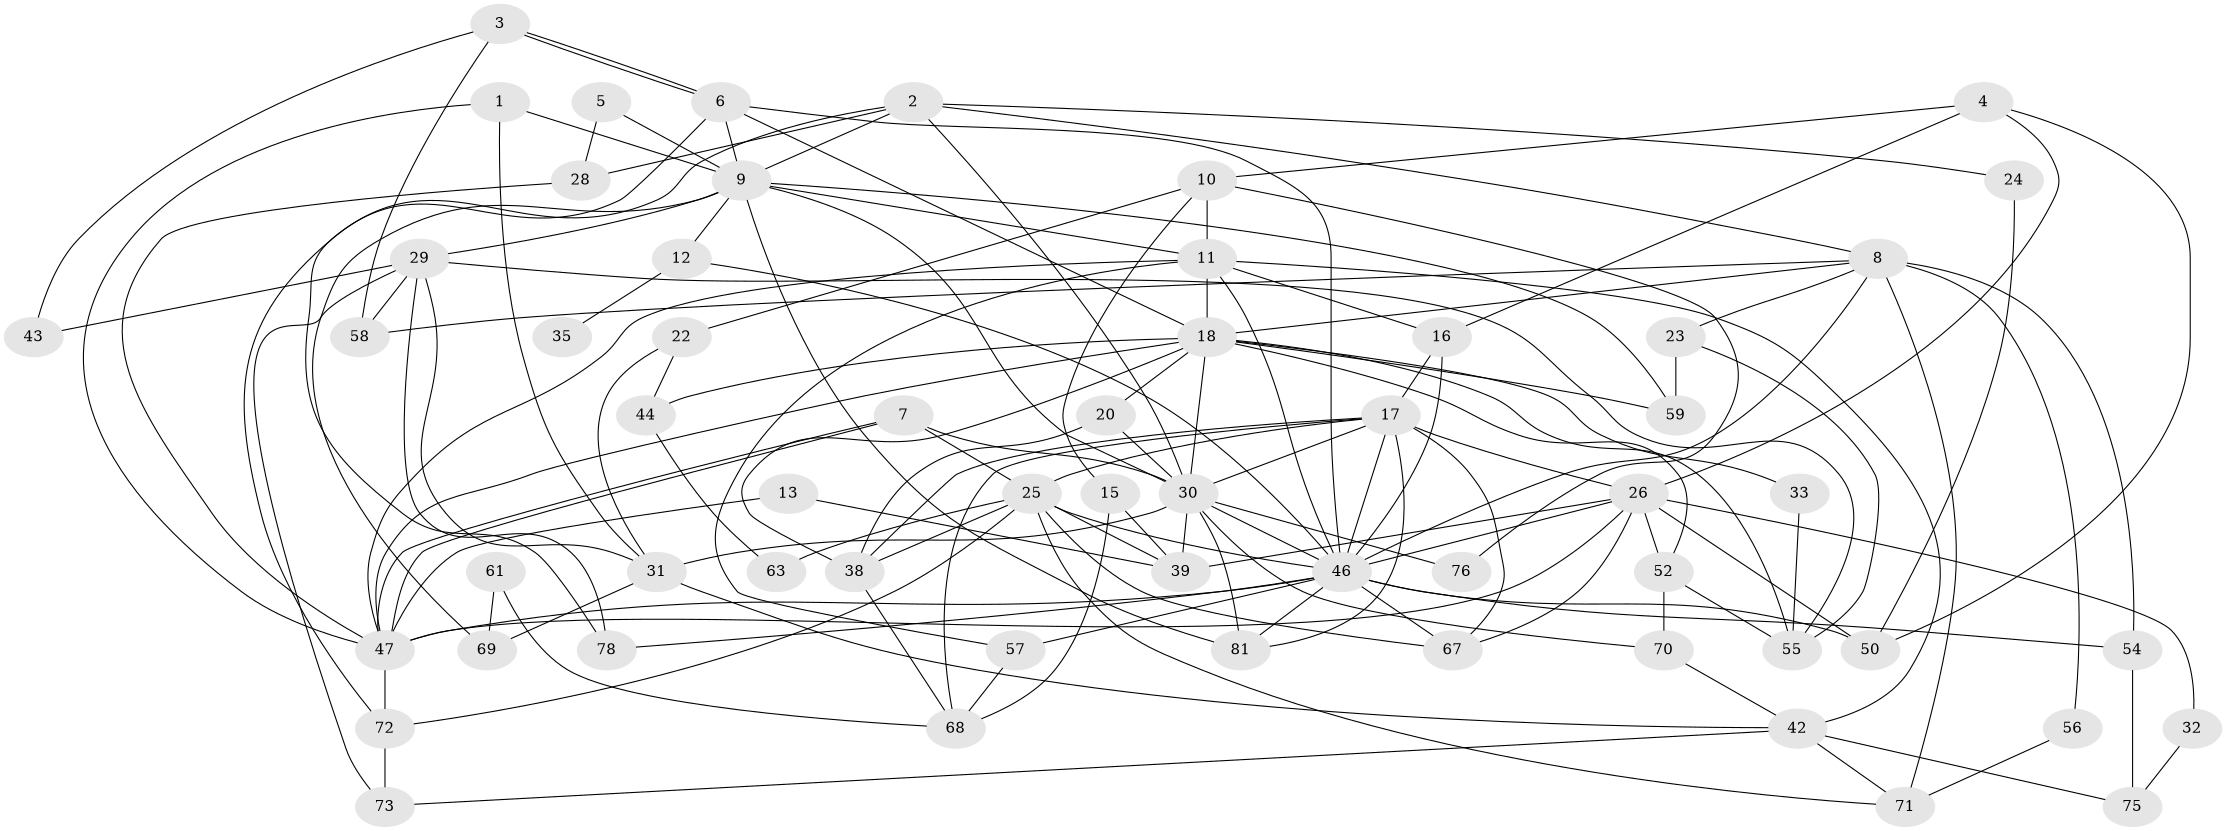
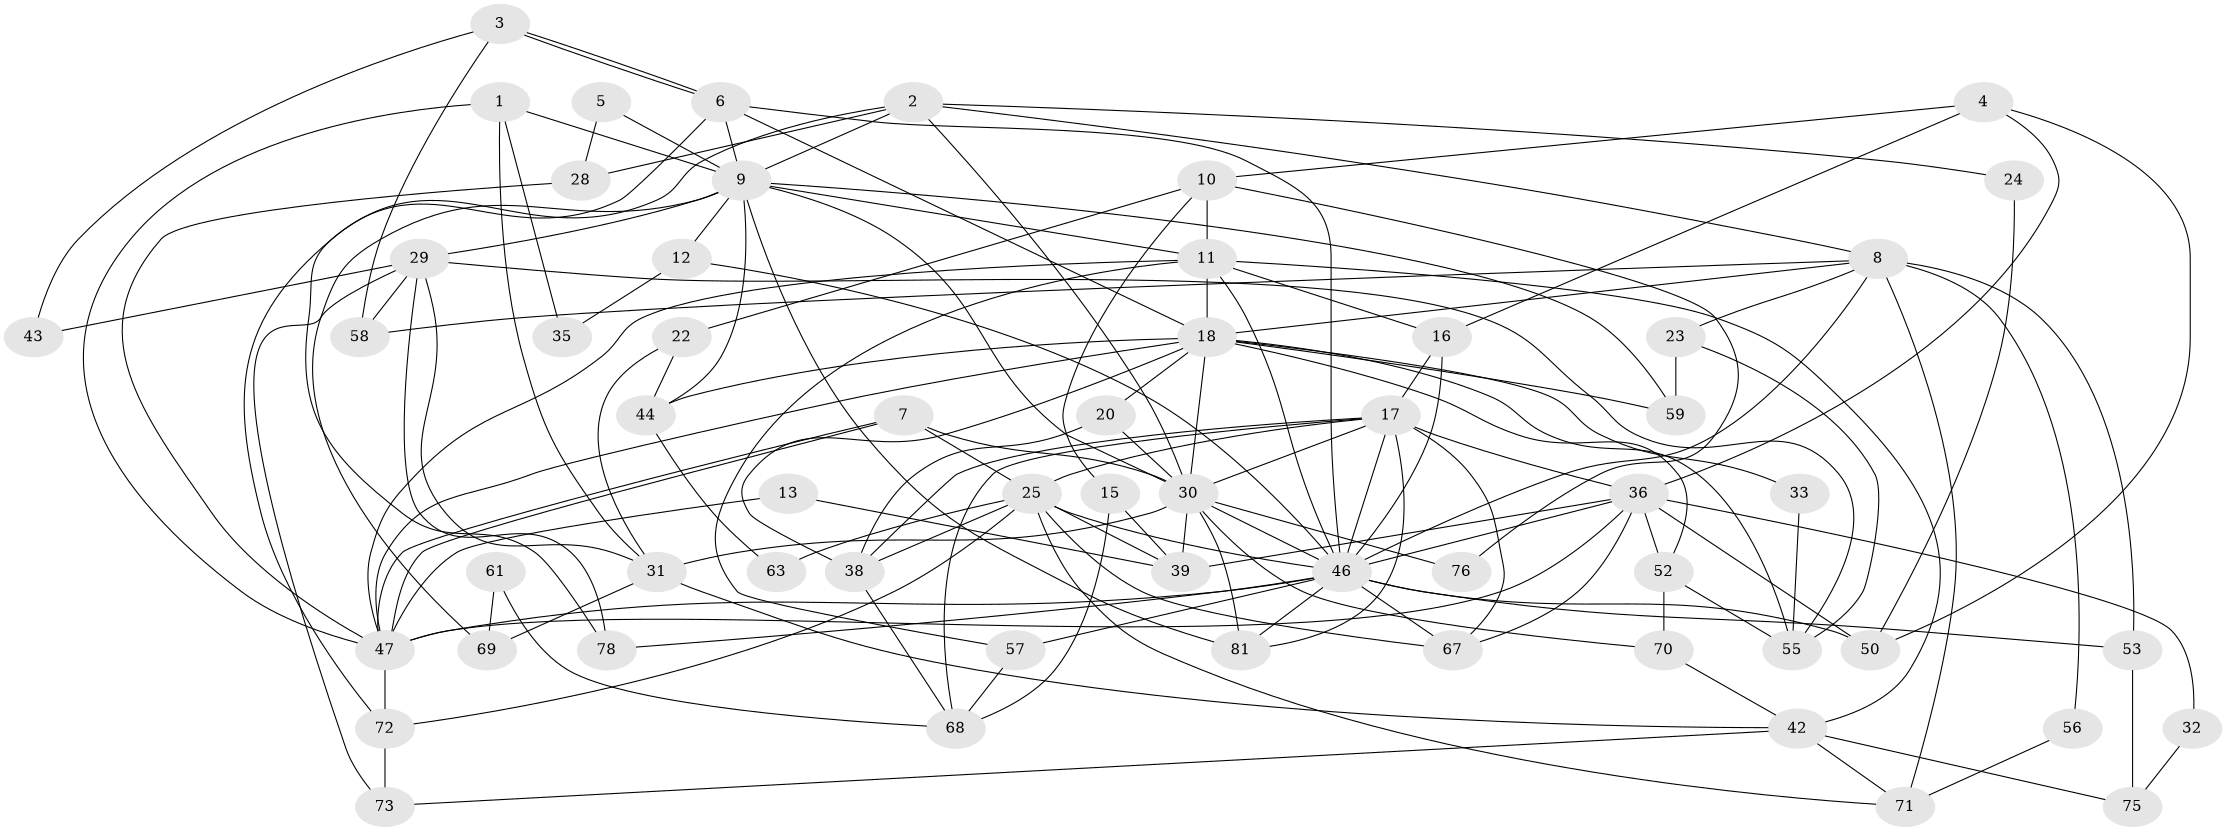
none -> (533, 224)
none -> (732, 332)
(1639, 494) -> (1639, 494)
(2133, 650) -> (2133, 650)
